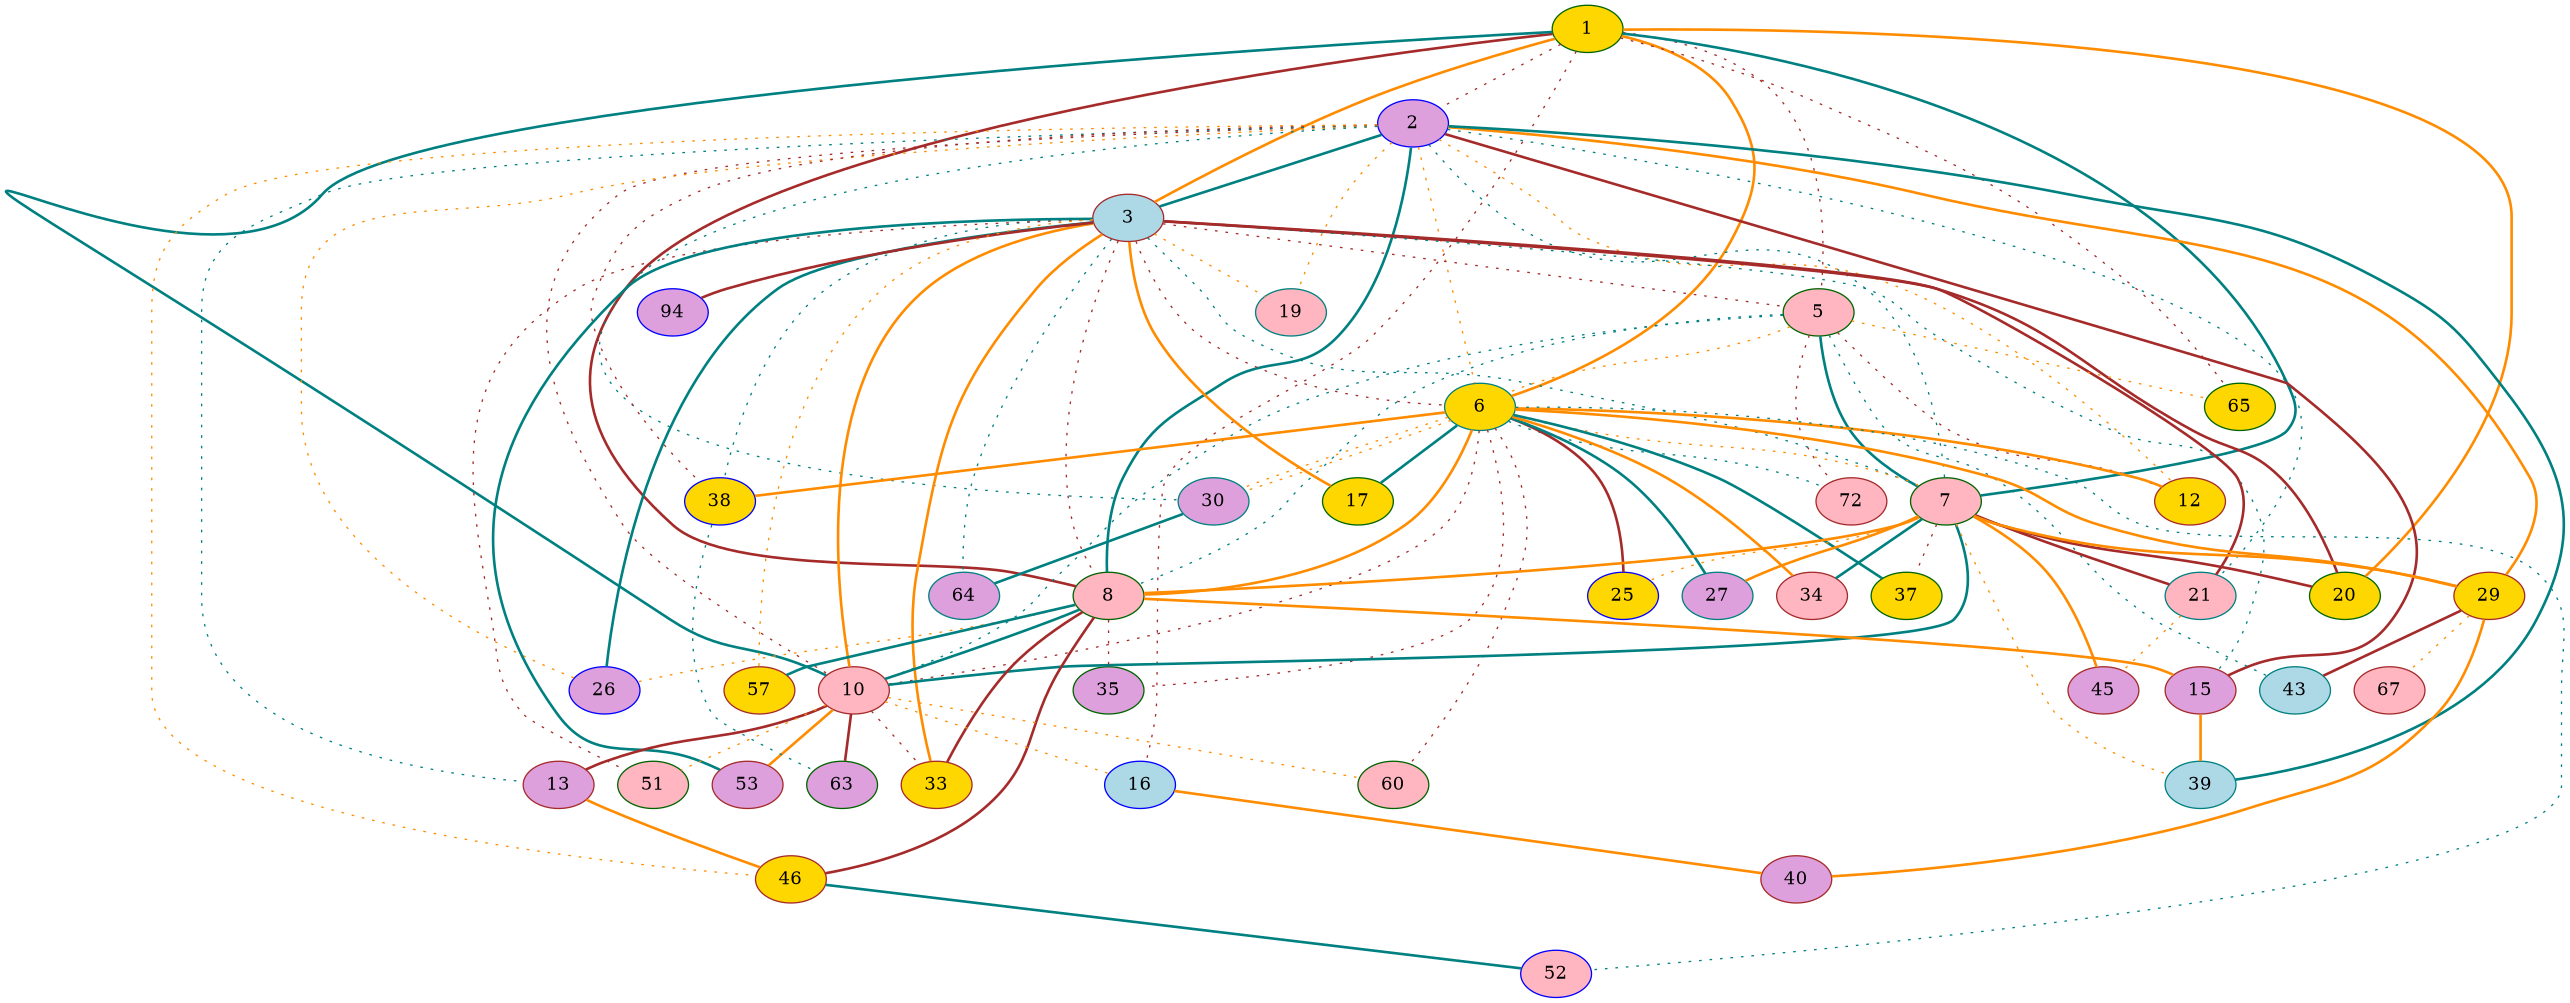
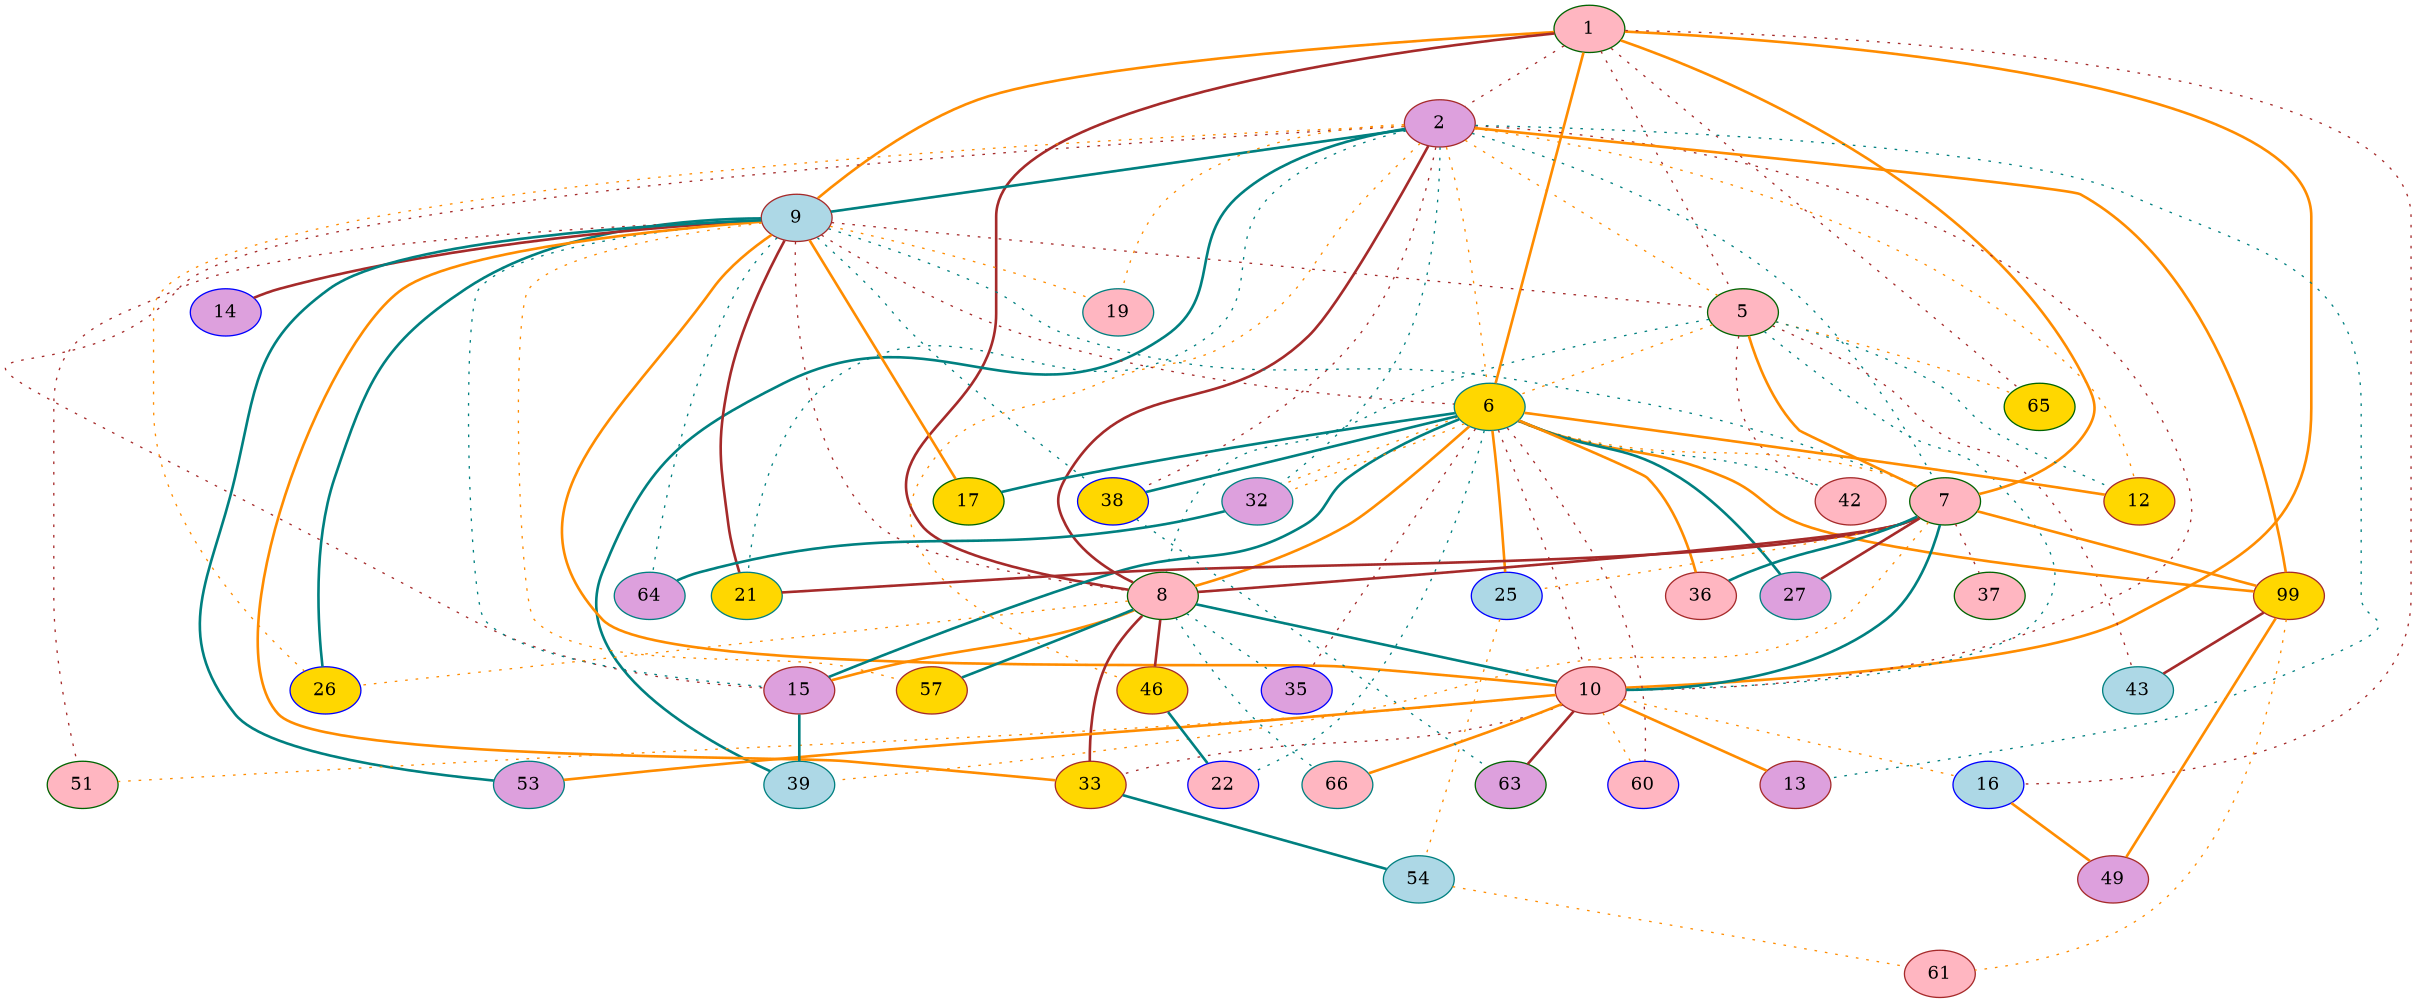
(1588, 29) -> (1589, 29)
(1413, 123) -> (1440, 123)
(1128, 218) -> (797, 218)
none -> (1591, 218)
(2156, 224) -> (1956, 225)
(190, 230) -> (2311, 347)
(673, 312) -> (226, 312)
(2092, 325) -> (333, 234)
(1281, 364) -> (1206, 391)
(1842, 418) -> (1809, 435)
(1957, 434) -> (1950, 392)
(1100, 454) -> (1301, 454)
(1708, 474) -> (1207, 556)
(1596, 475) -> (1500, 501)
(1214, 501) -> (1257, 501)
(1851, 501) -> (1851, 501)
(2038, 512) -> (1994, 455)
(1819, 553) -> (1868, 550)
(1534, 570) -> (1469, 571)
(1623, 596) -> (1507, 596)
(1812, 596) -> (1701, 596)
(1907, 596) -> (1990, 596)
(2201, 596) -> (747, 596)
(2345, 596) -> none
(2489, 596) -> (2289, 596)
(1109, 636) -> (1230, 643)
(605, 690) -> (325, 690)
(1109, 690) -> (1297, 690)
(2103, 690) -> none
(2390, 690) -> (1940, 974)
(706, 738) -> (1693, 738)
(2201, 738) -> (799, 737)
(748, 785) -> (529, 785)
none -> (1337, 785)
(1393, 785) -> (1643, 785)
(672, 835) -> none
none -> (1419, 879)
(1796, 879) -> (2113, 879)
(1556, 974) -> (1223, 785)
